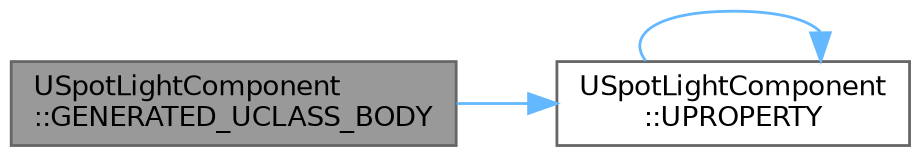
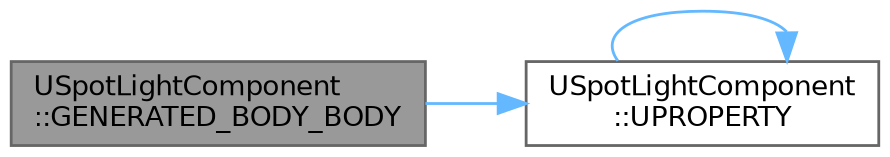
(234, 104) -> (218, 104)
